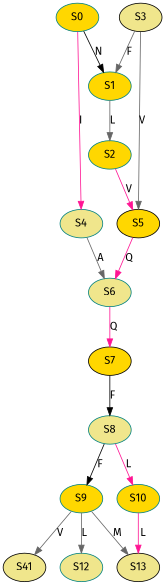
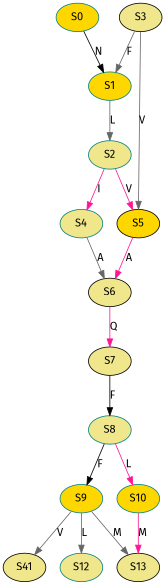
(79, 117) -> (97, 186)
(110, 155) -> (110, 155)
(129, 258) -> (129, 258)
(110, 292) -> (110, 292)
(110, 361) -> (110, 361)
(143, 533) -> (143, 533)
